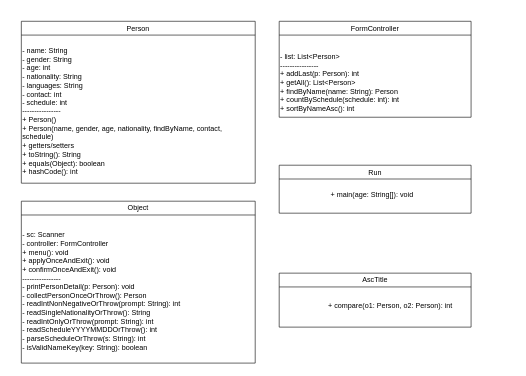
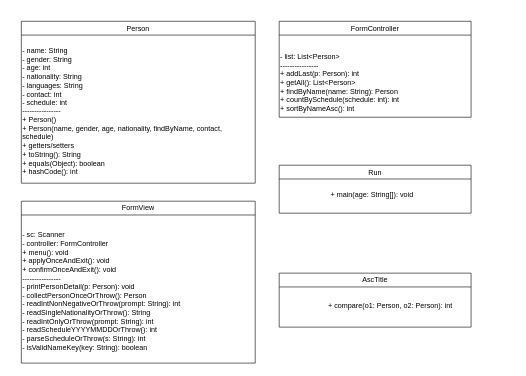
(138, 209) -> (138, 209)
